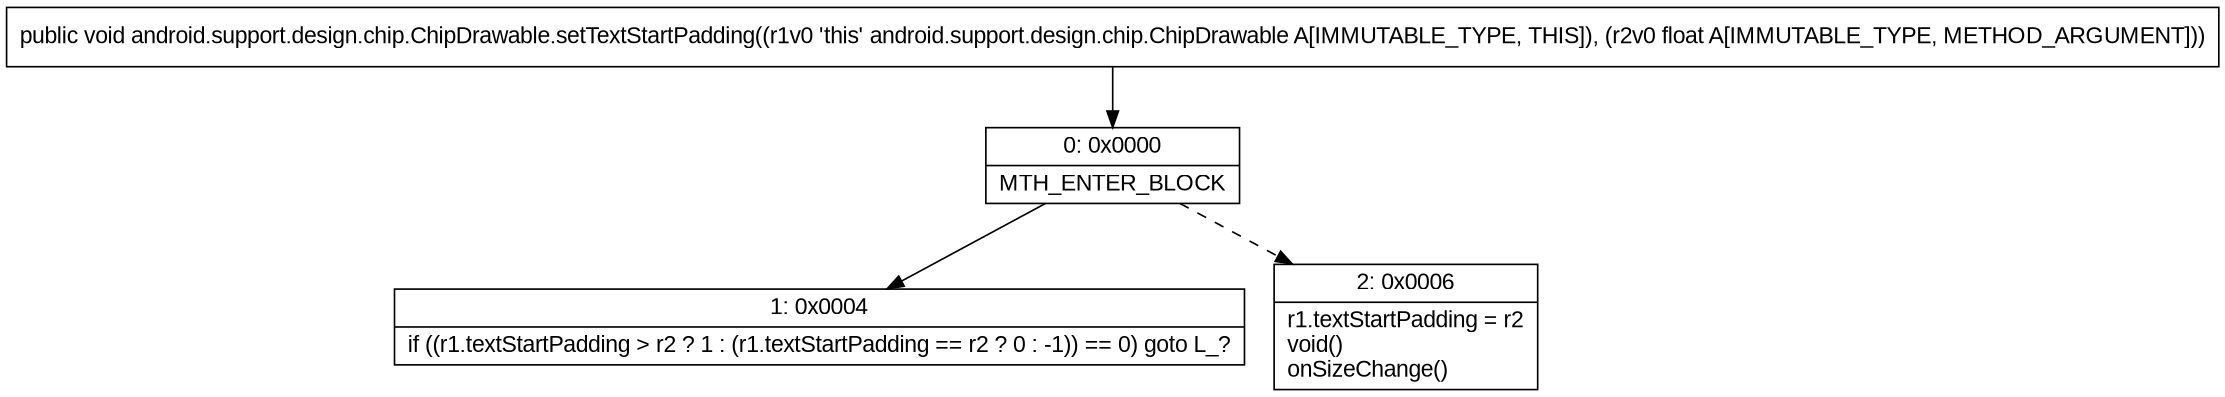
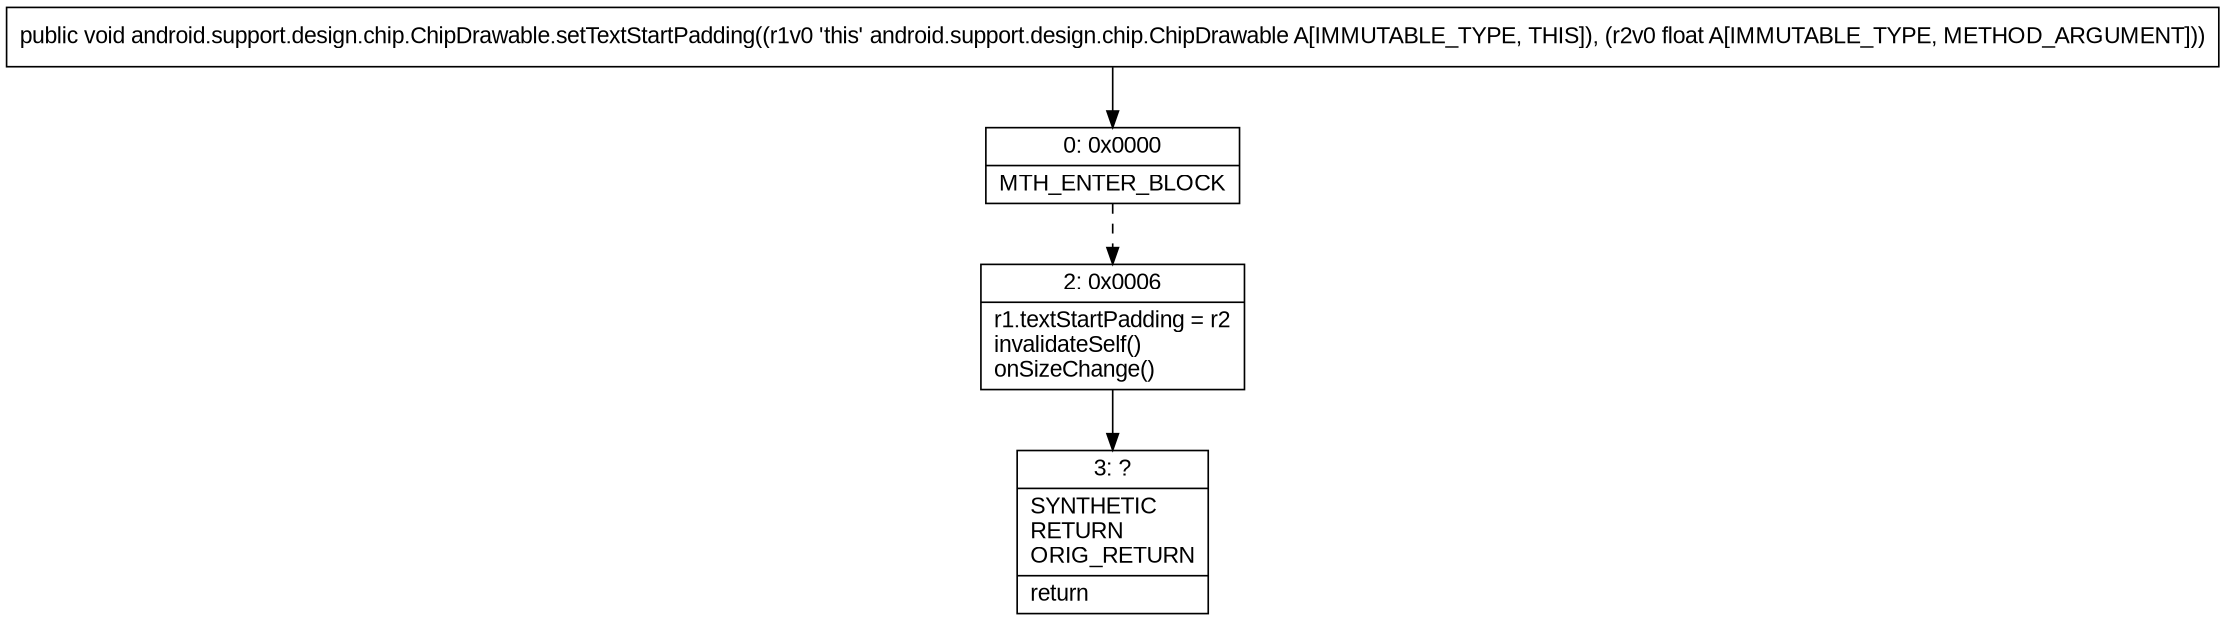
(819, 327) -> none
(1315, 345) -> (1068, 345)
none -> (1113, 532)
